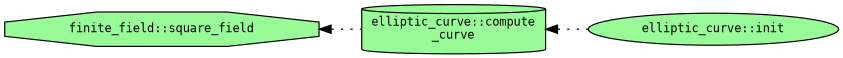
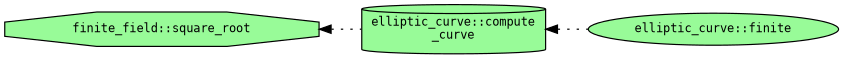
(162, 29) -> (162, 29)
(713, 29) -> (713, 29)
